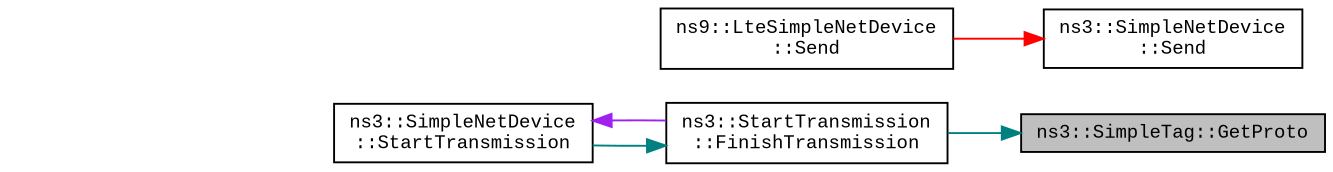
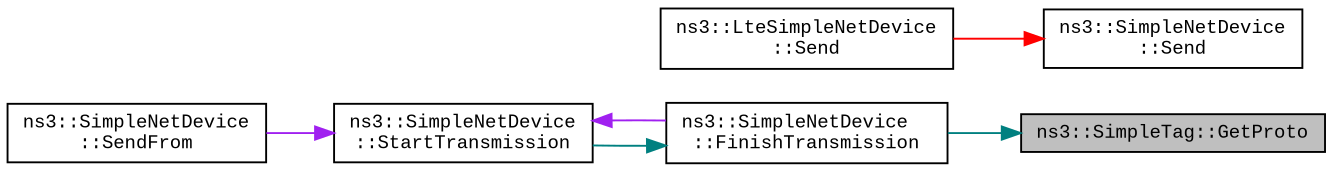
(807, 39) -> (807, 39)
none -> (137, 133)
(807, 133) -> (807, 133)
